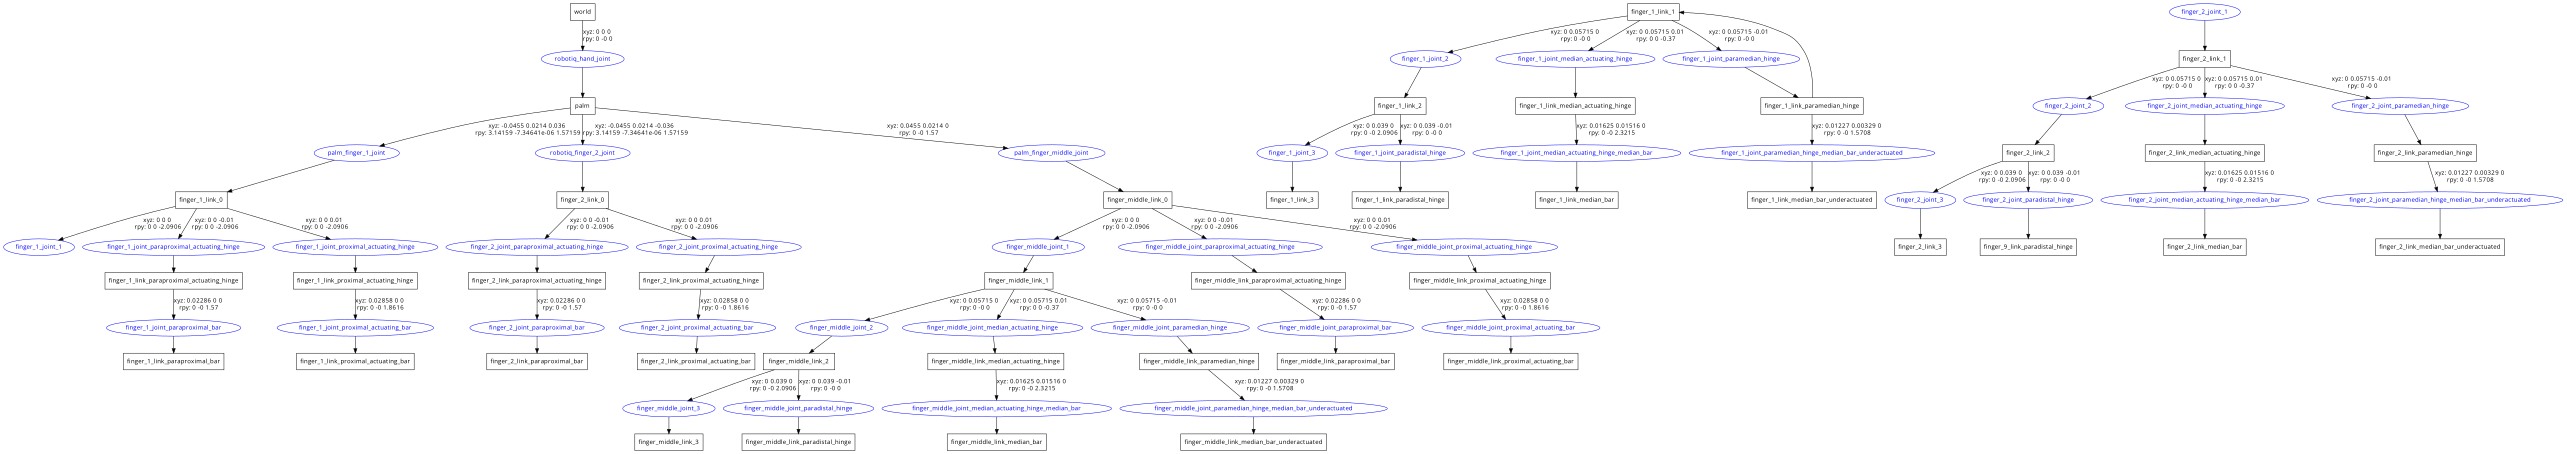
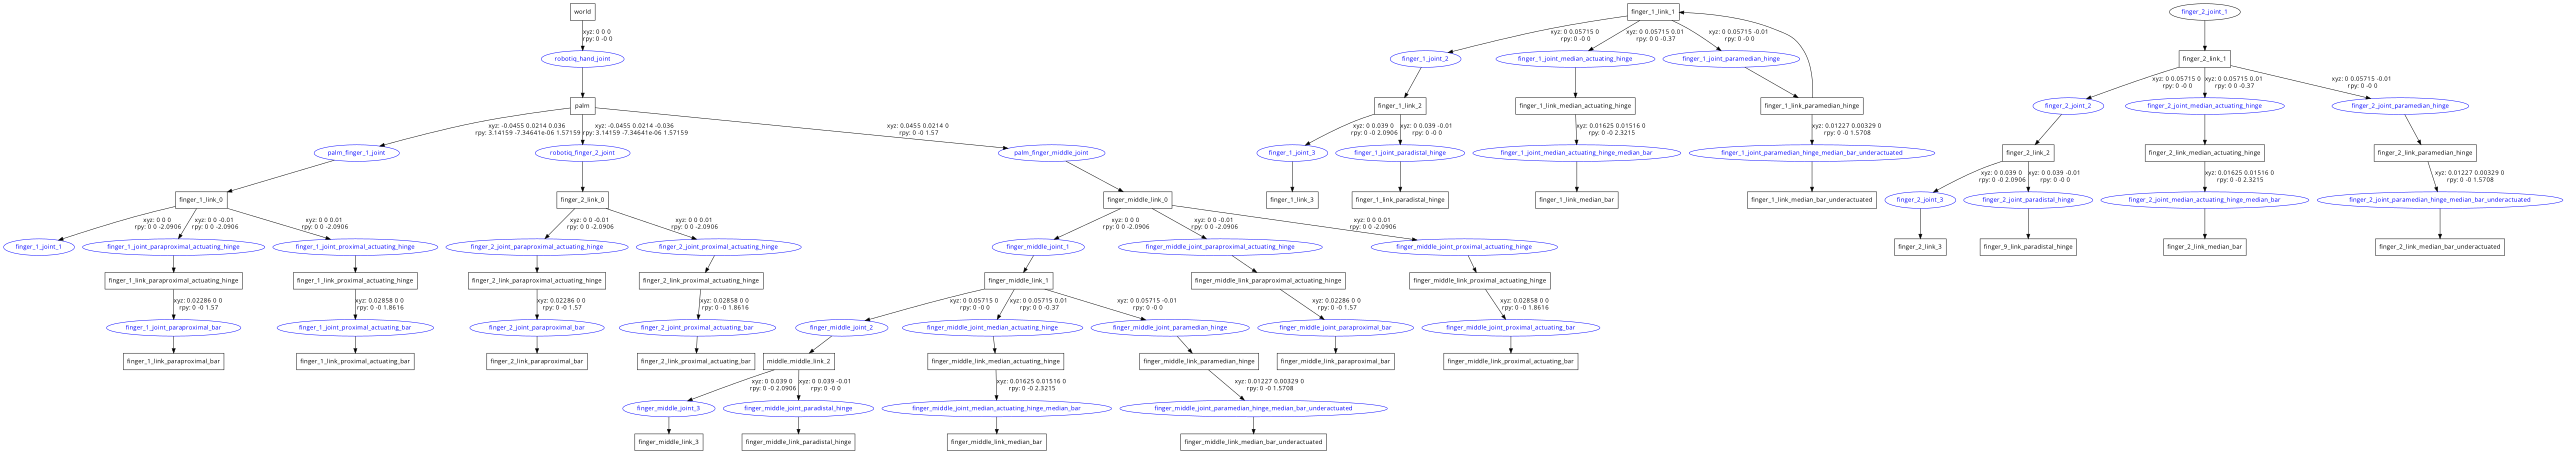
(2205, 12) -> (2205, 12)
(799, 362) -> (799, 362)
